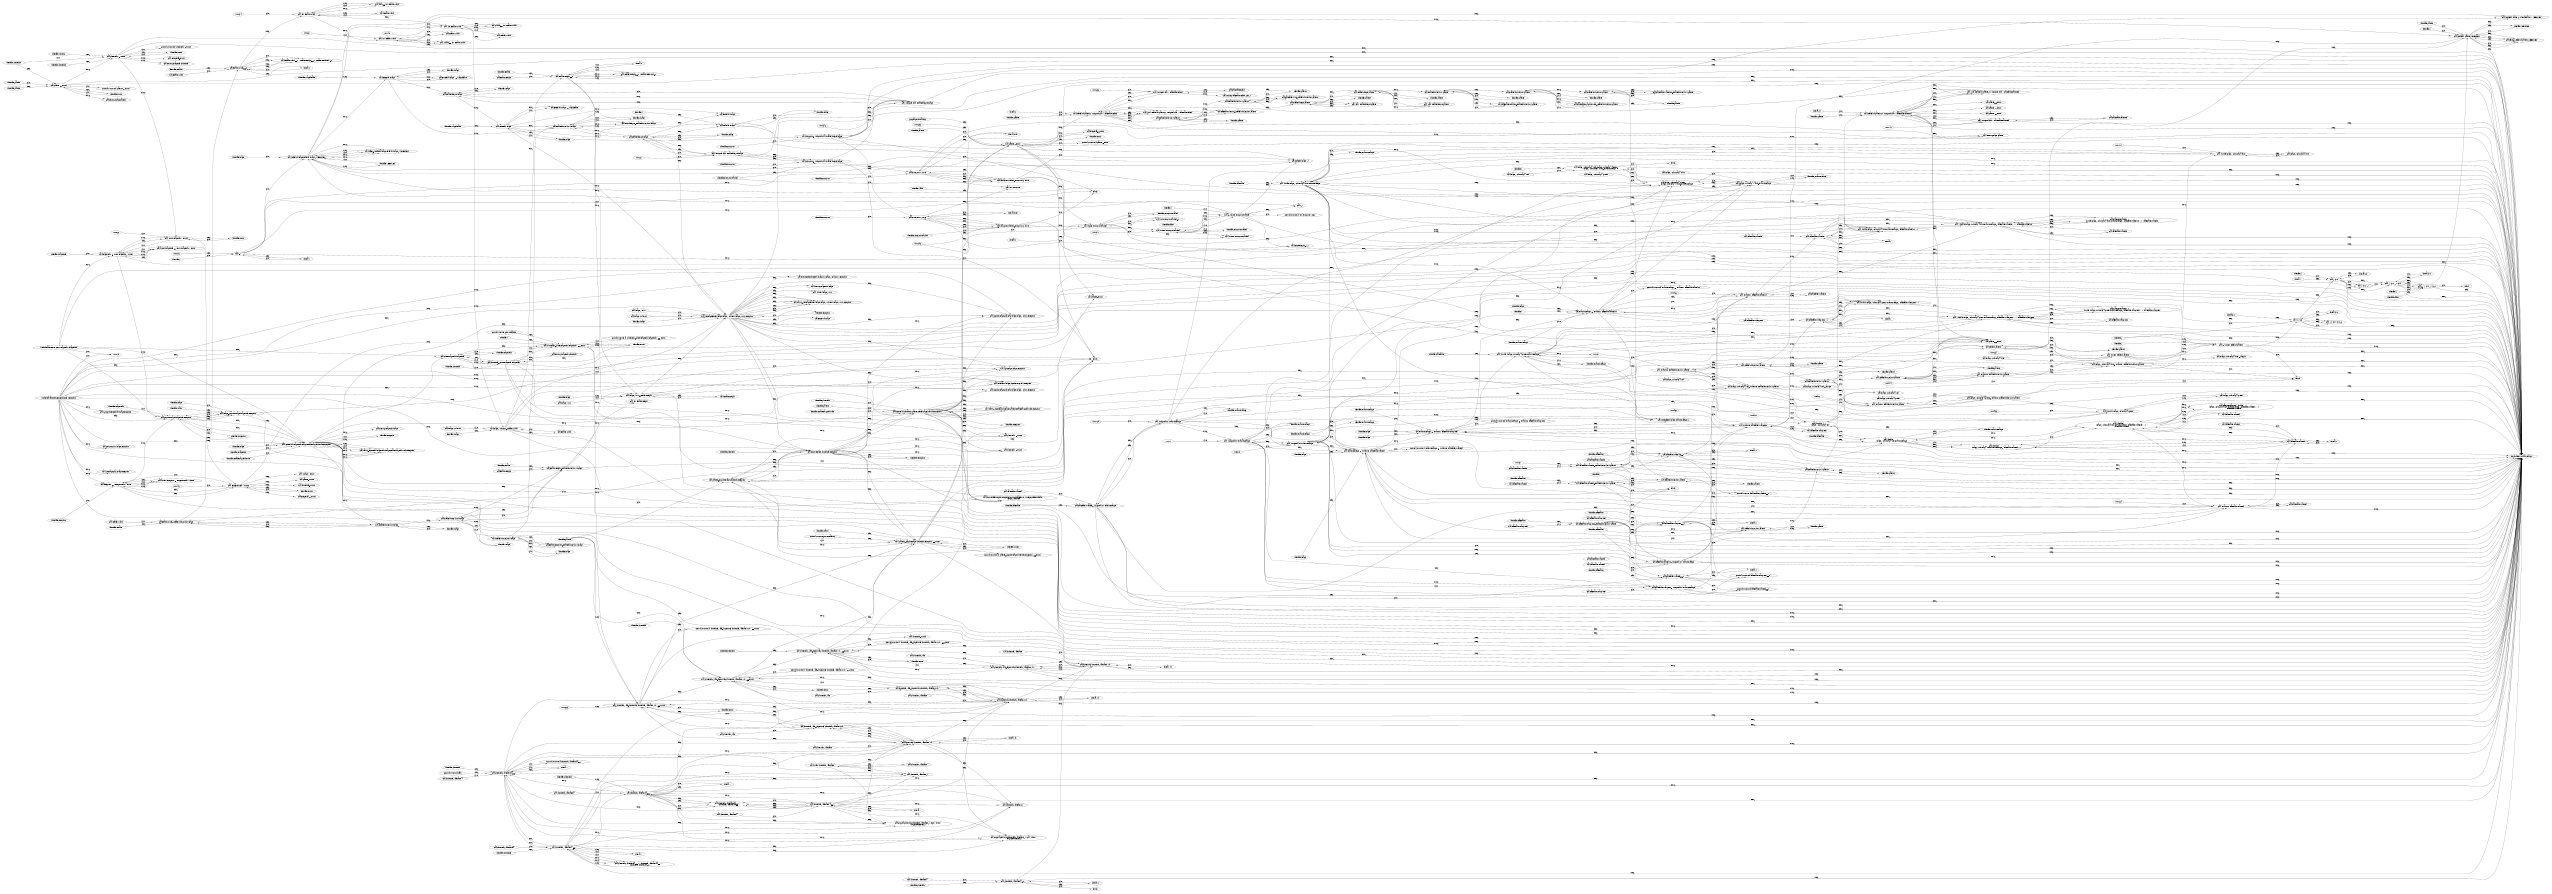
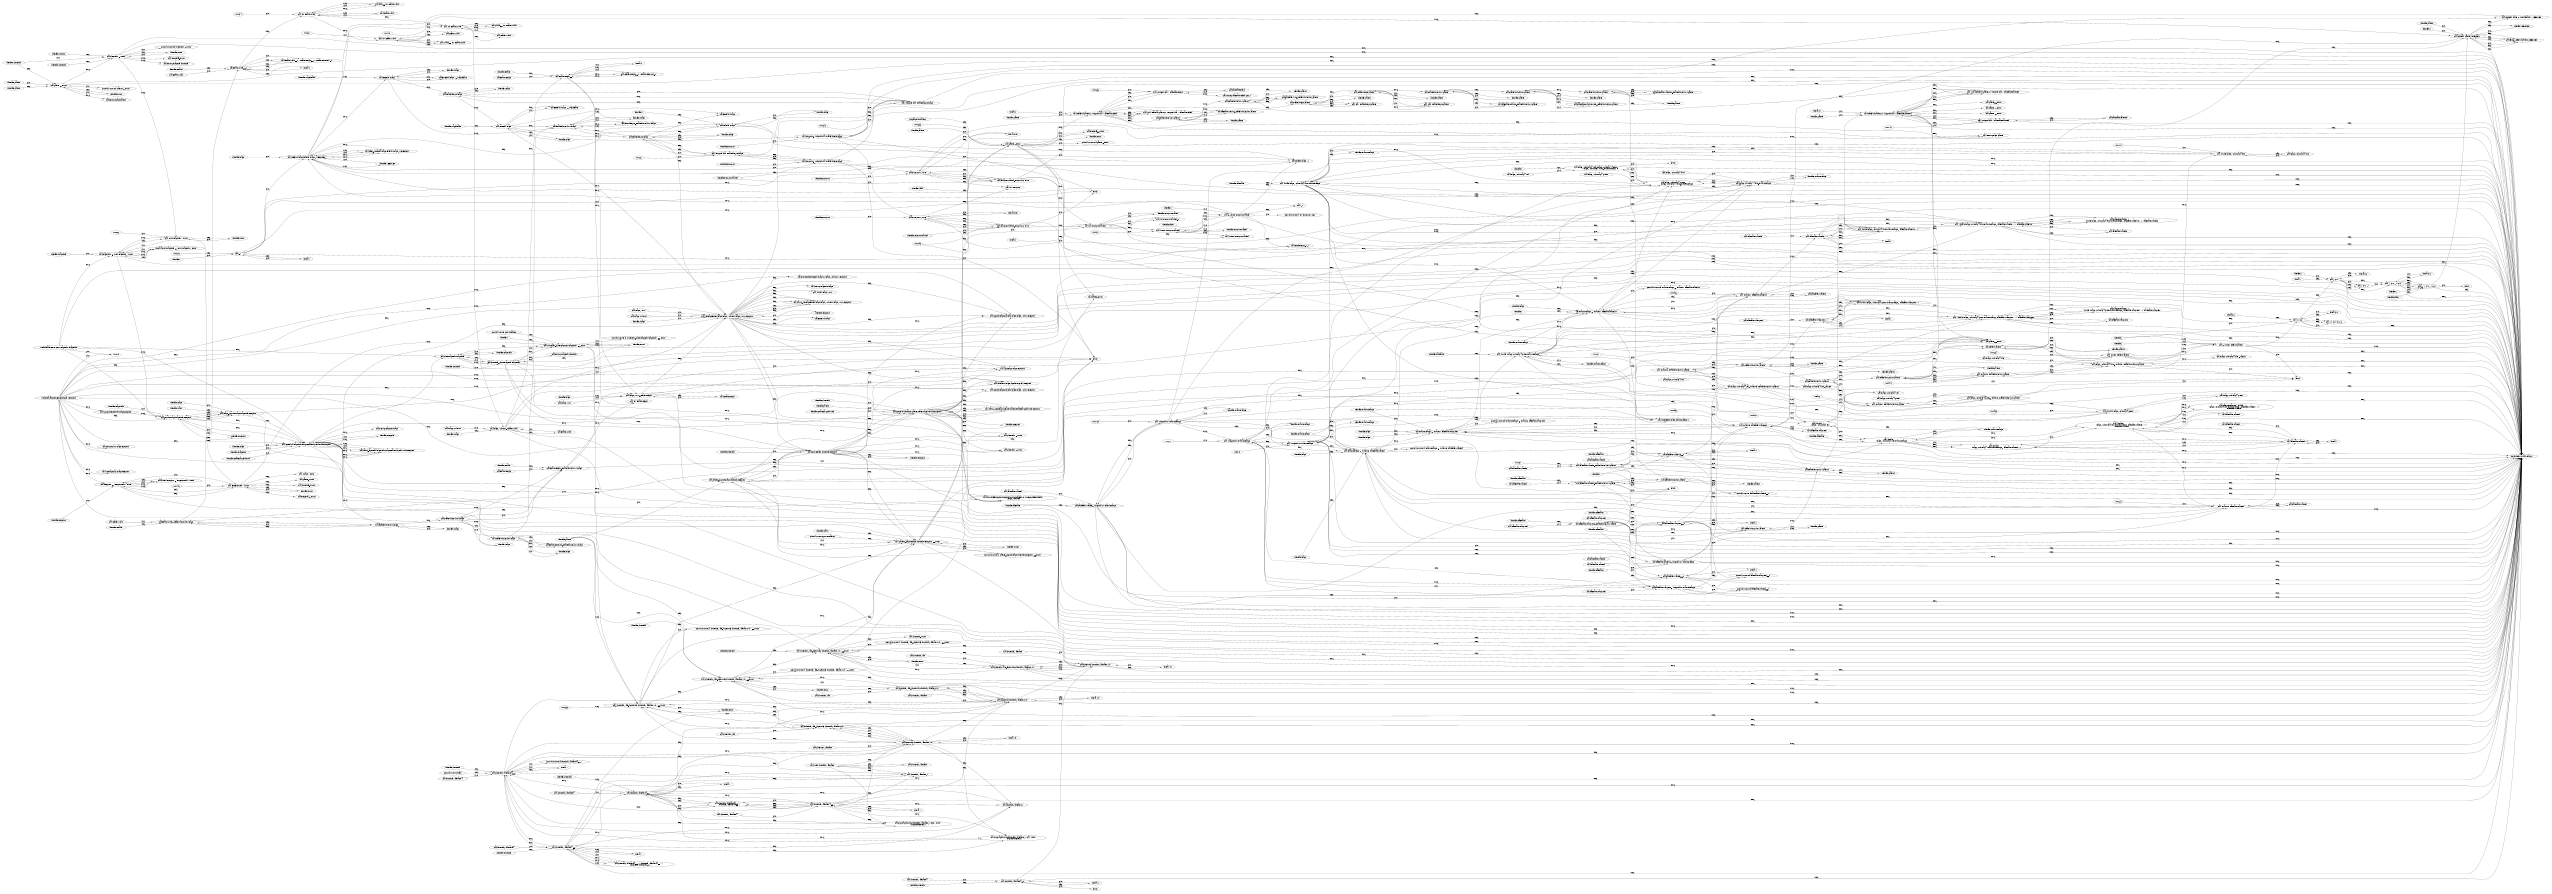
(603, 79) -> none
none -> (515, 154)
(1096, 226) -> (1096, 226)
(176, 248) -> (176, 248)
(1568, 354) -> (1557, 333)
(144, 450) -> (146, 415)
